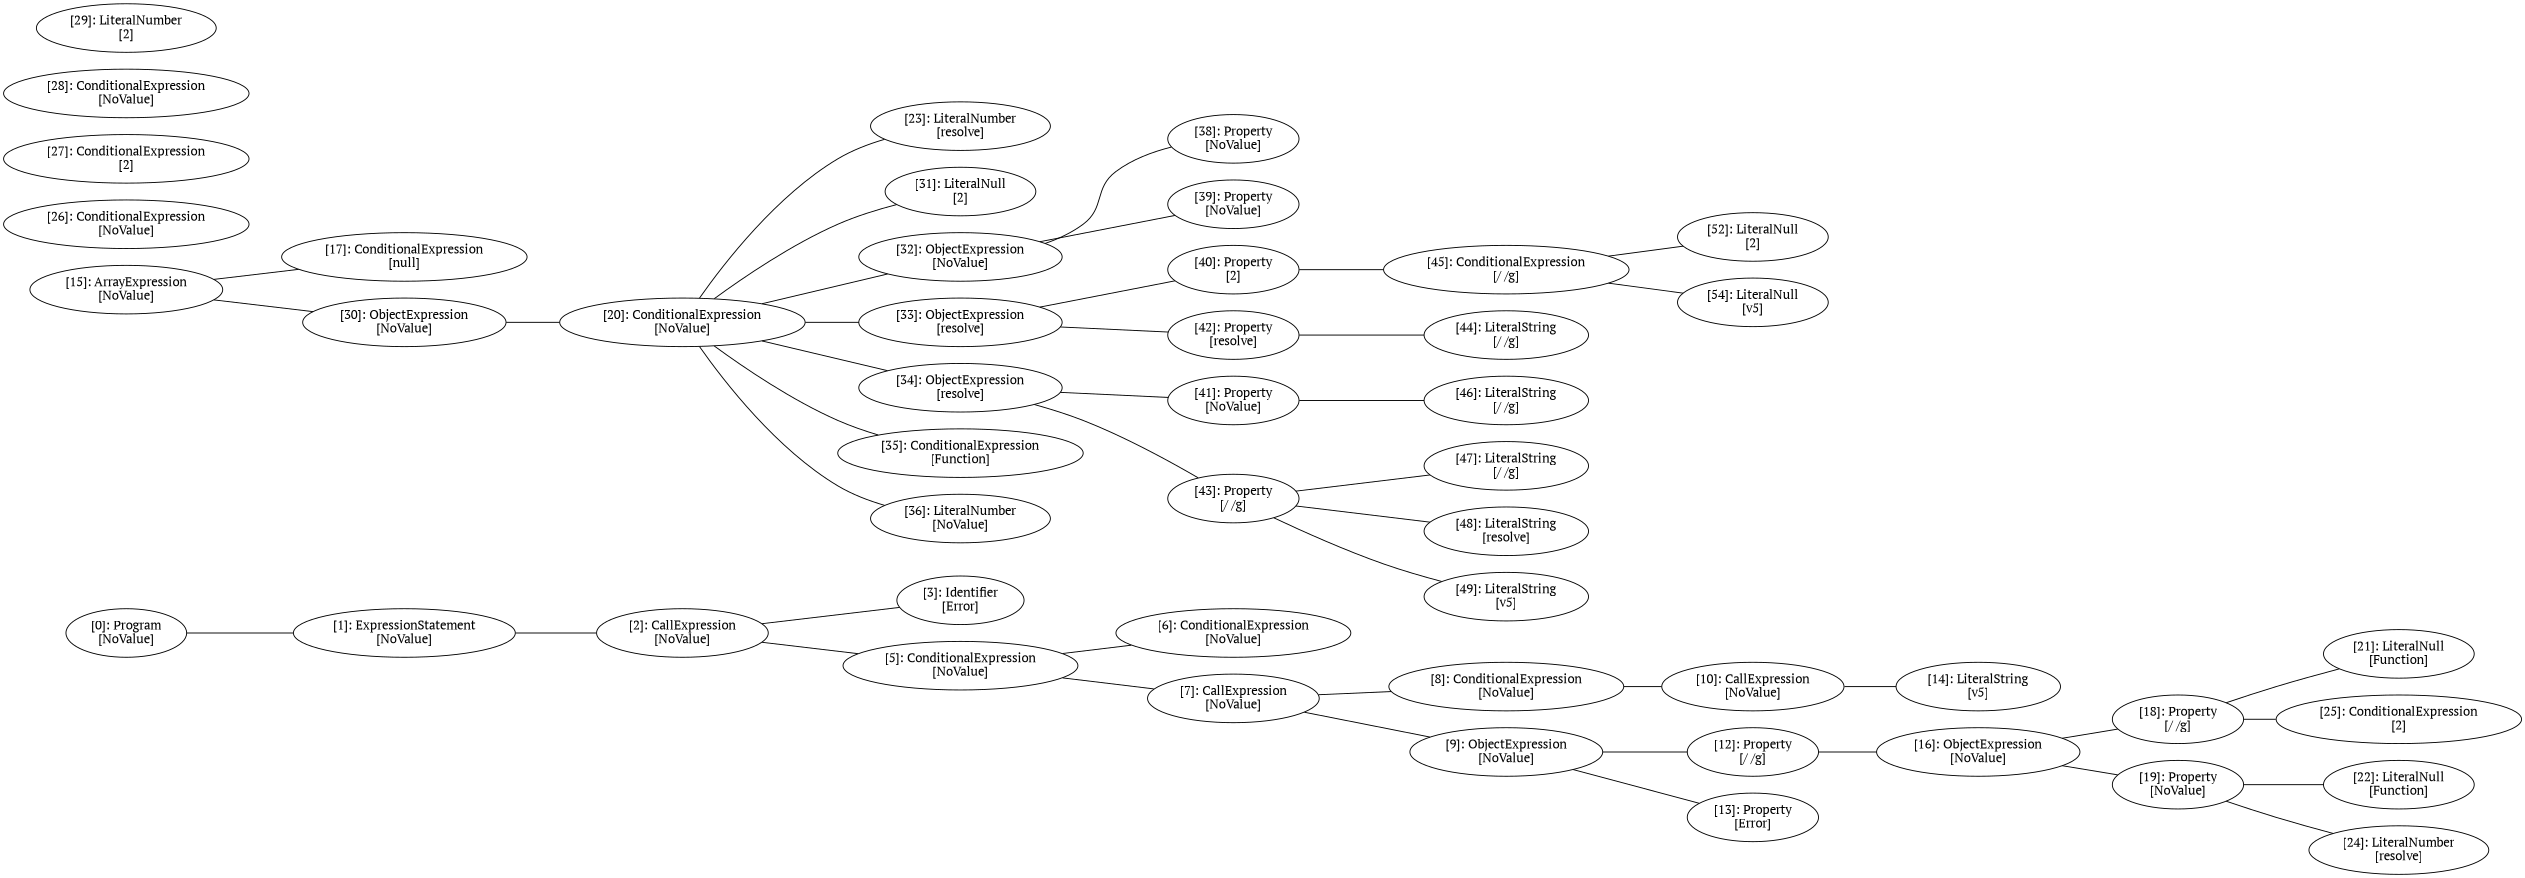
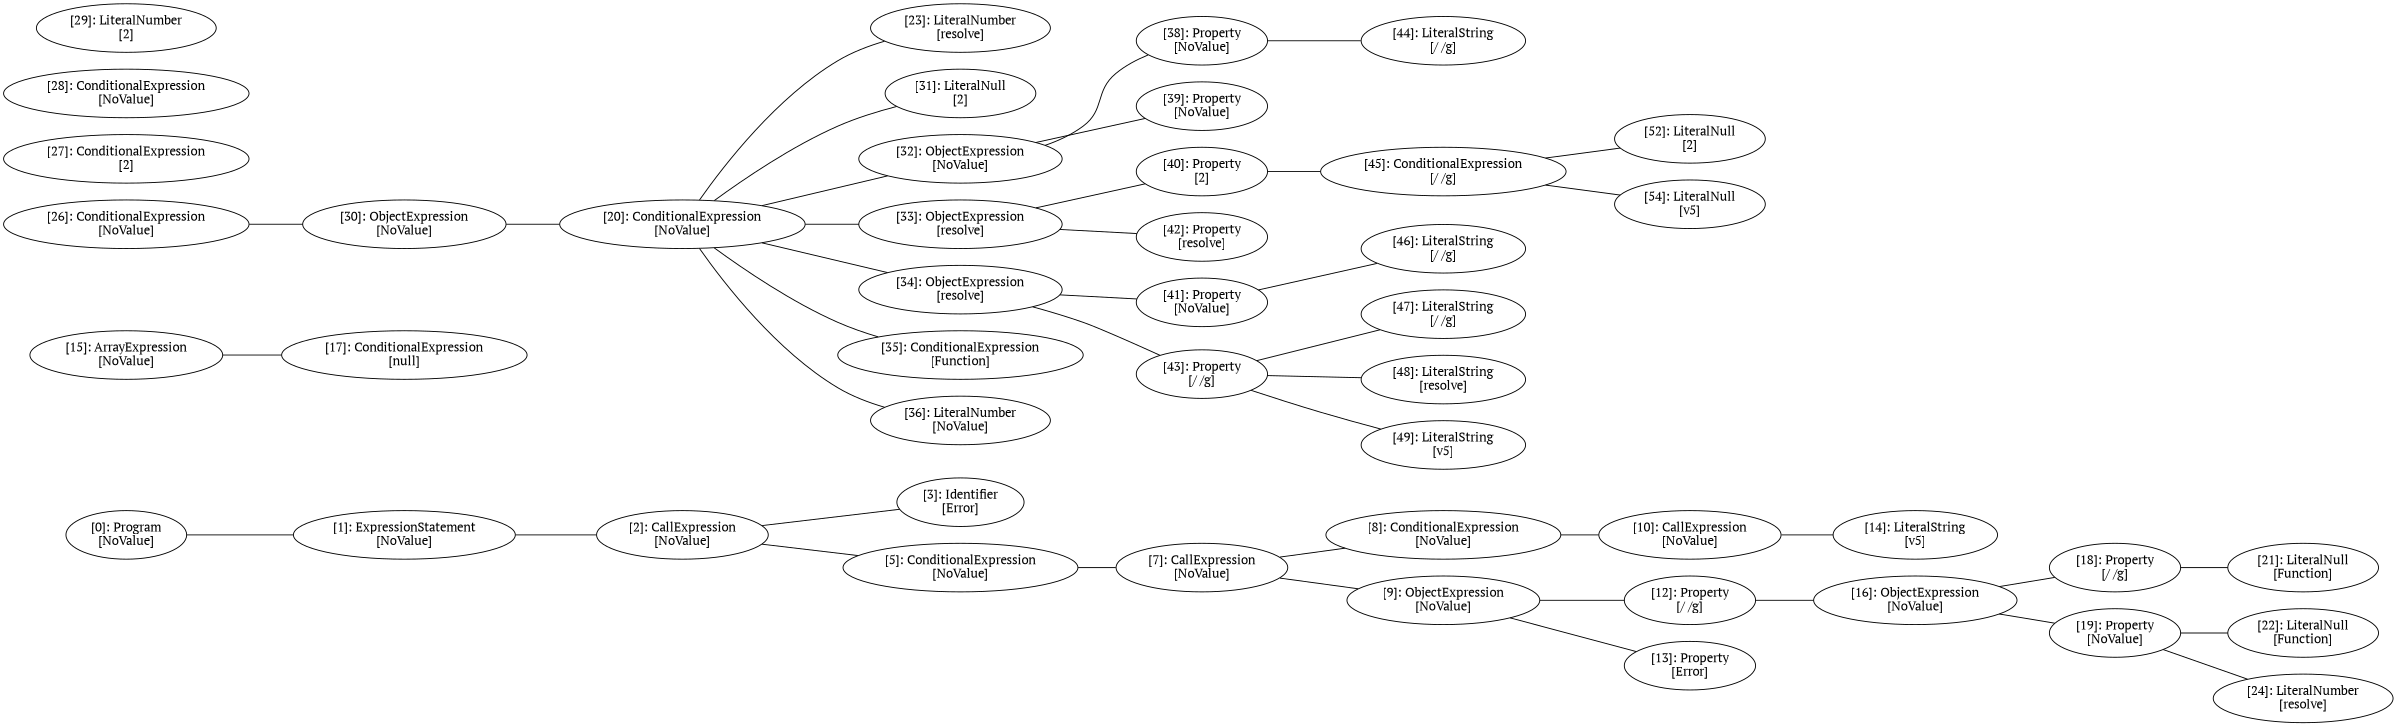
(263, 306) -> (276, 224)
(1362, 335) -> (1314, 41)
(1233, 633) -> none
(2399, 719) -> none
